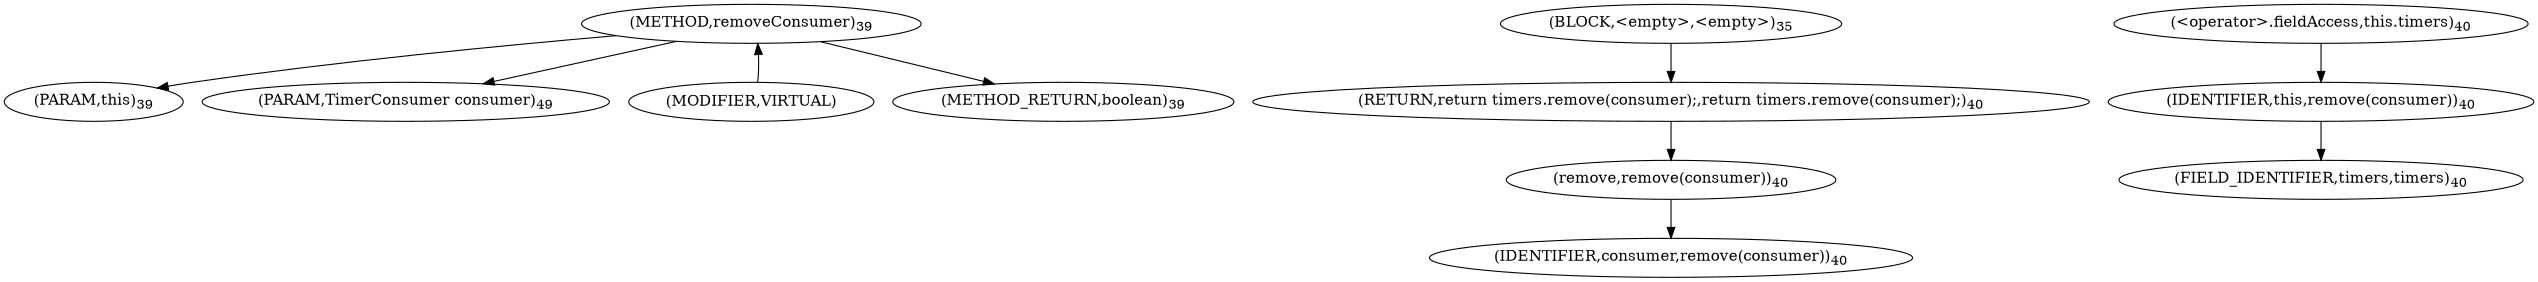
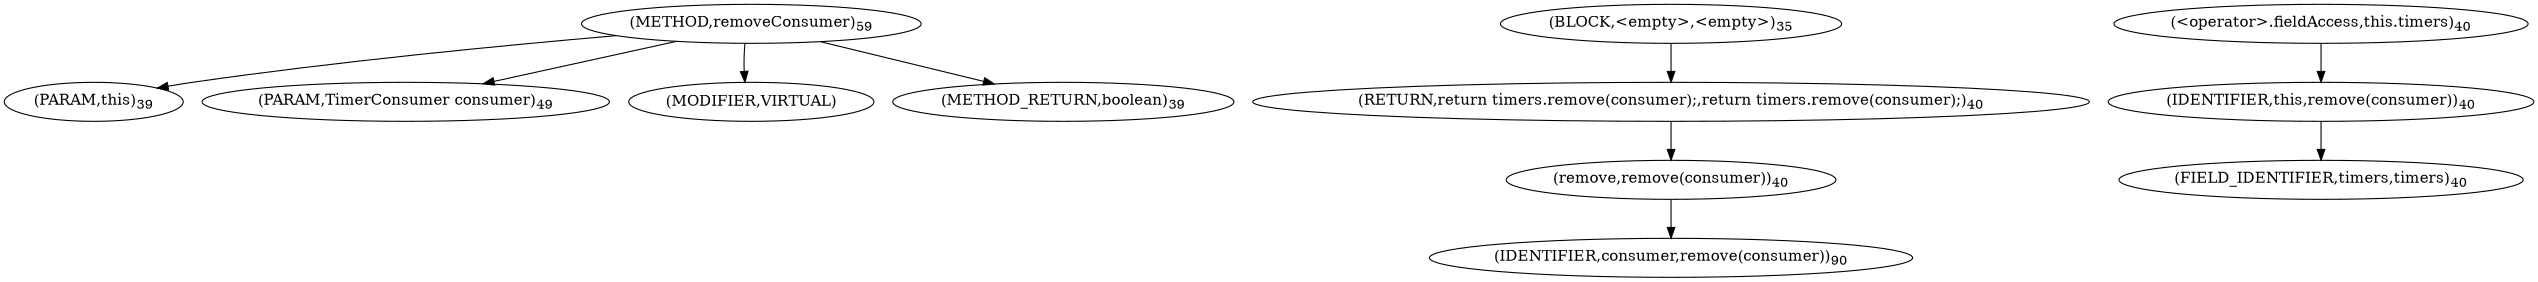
(865, 22) -> (865, 22)
(759, 68) -> (744, 58)
(1839, 256) -> (1839, 256)
